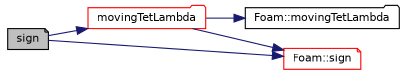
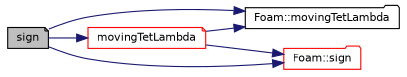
none -> (140, 11)
(147, 18) -> (147, 38)
(322, 59) -> (322, 59)
